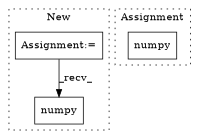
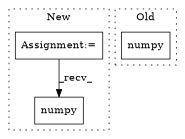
(153, 18) -> (146, 18)
